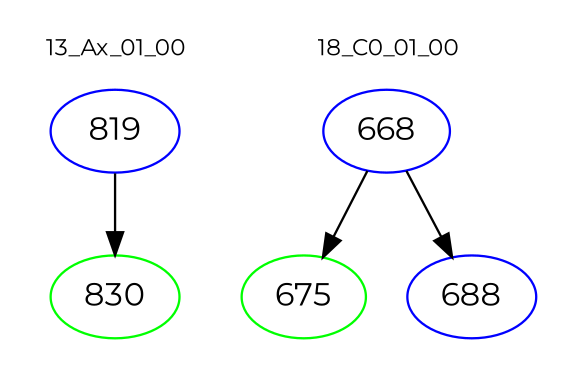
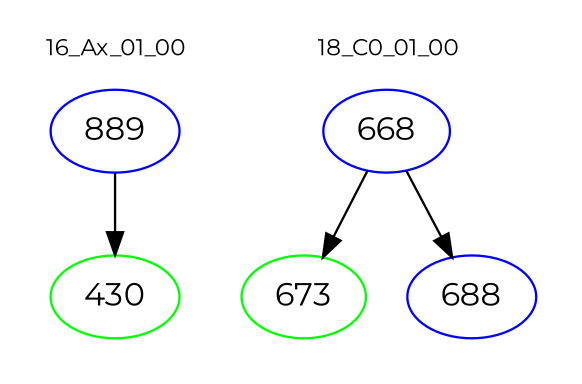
(116, 49) -> (116, 49)
(115, 131) -> (115, 131)
(115, 297) -> (115, 297)
(304, 297) -> (304, 297)
